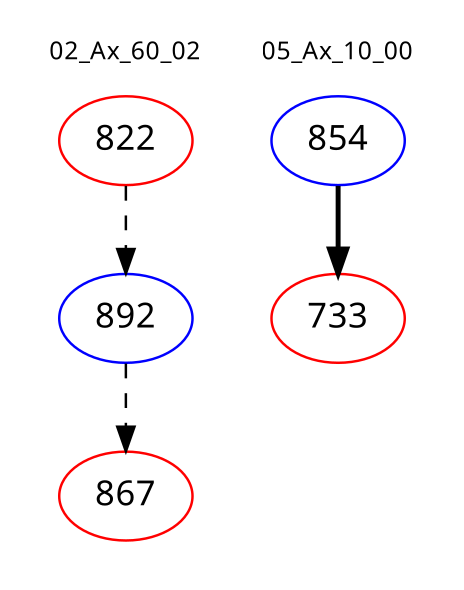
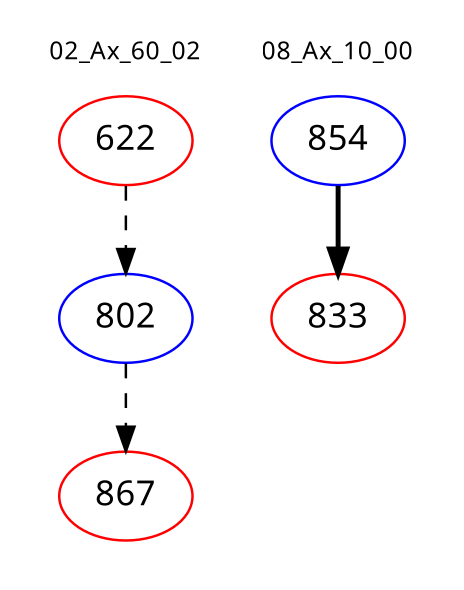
(338, 53) -> (338, 53)
(126, 141) -> (126, 141)
(126, 318) -> (126, 318)
(338, 318) -> (338, 318)
